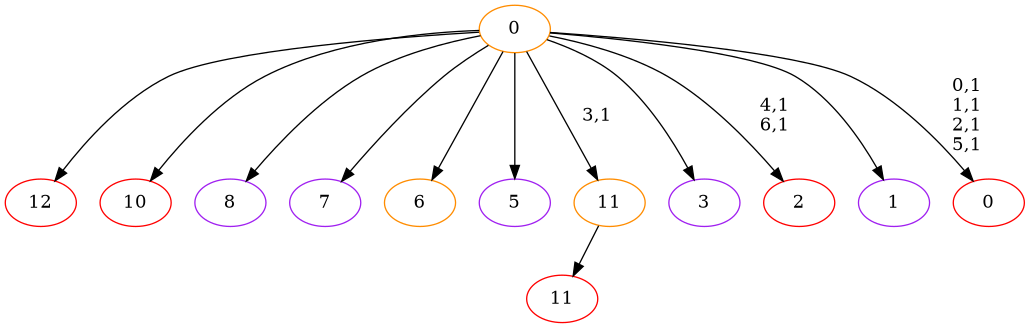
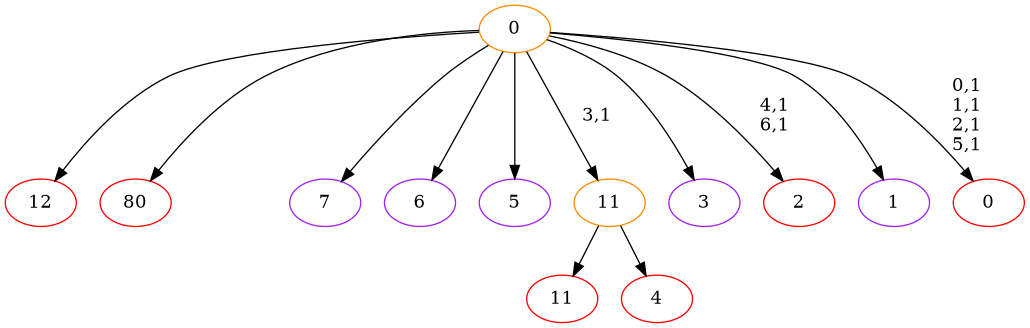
(136, 203) -> (136, 203)
(230, 203) -> none
(420, 203) -> (420, 203)
none -> (657, 299)
